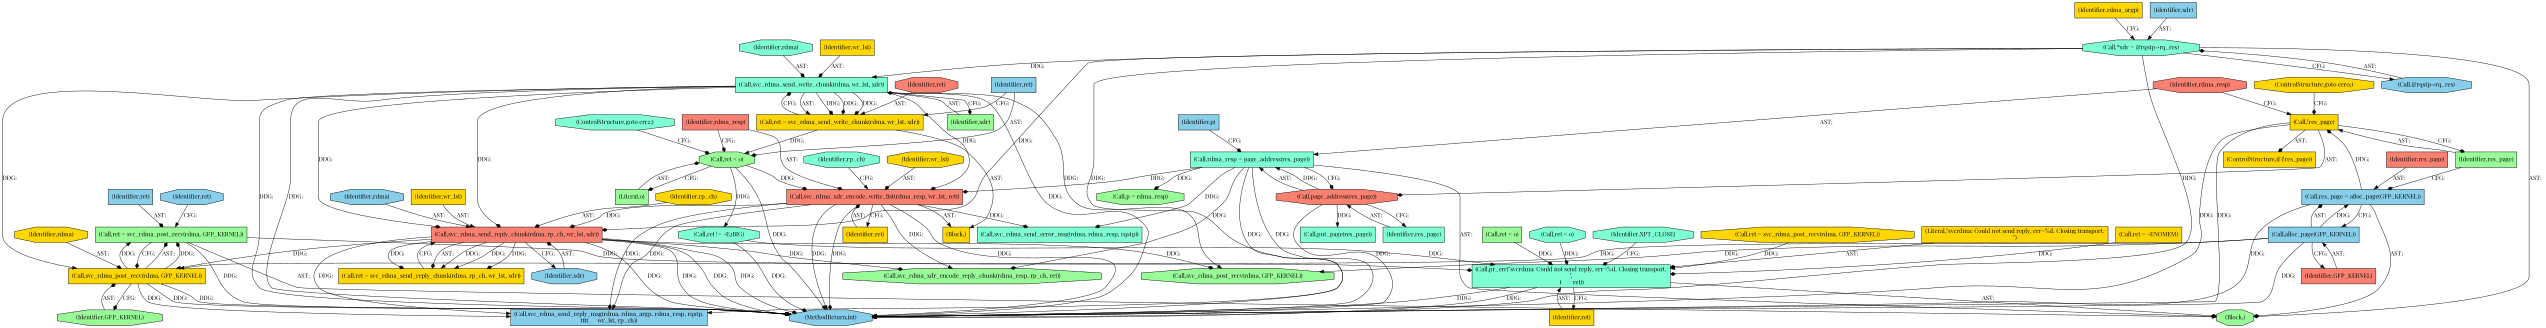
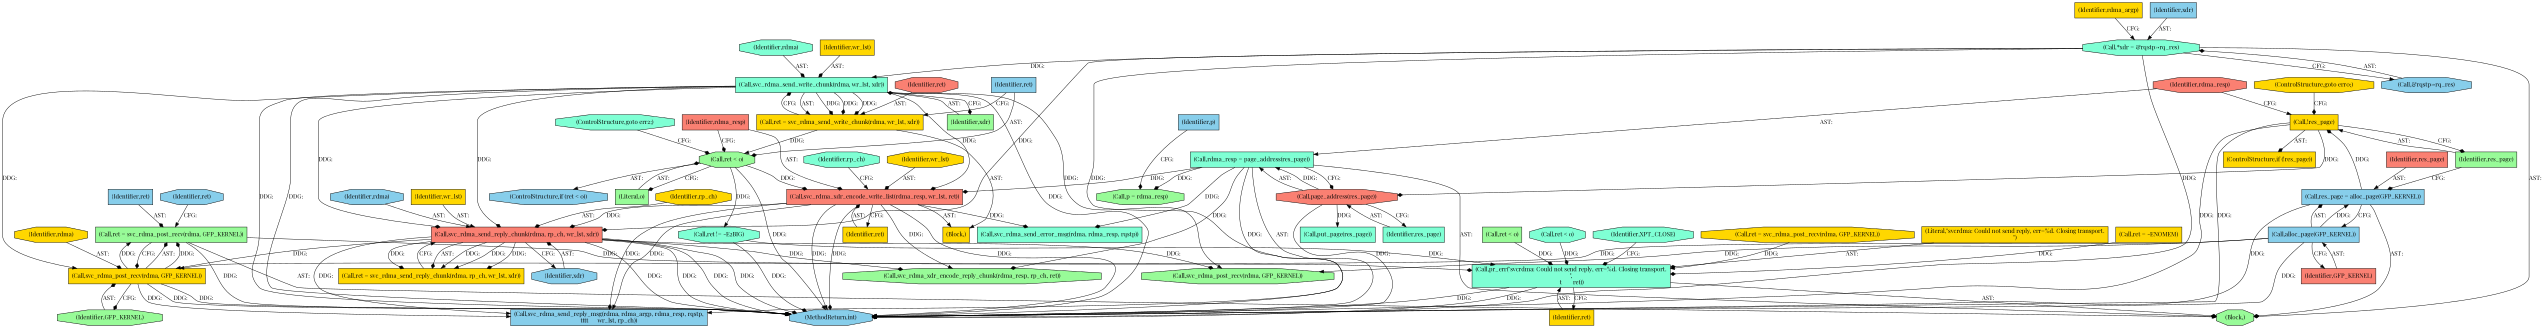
(1223, 139) -> (1159, 153)
(2332, 160) -> (2332, 160)
none -> (548, 197)
(1283, 235) -> (1283, 235)
